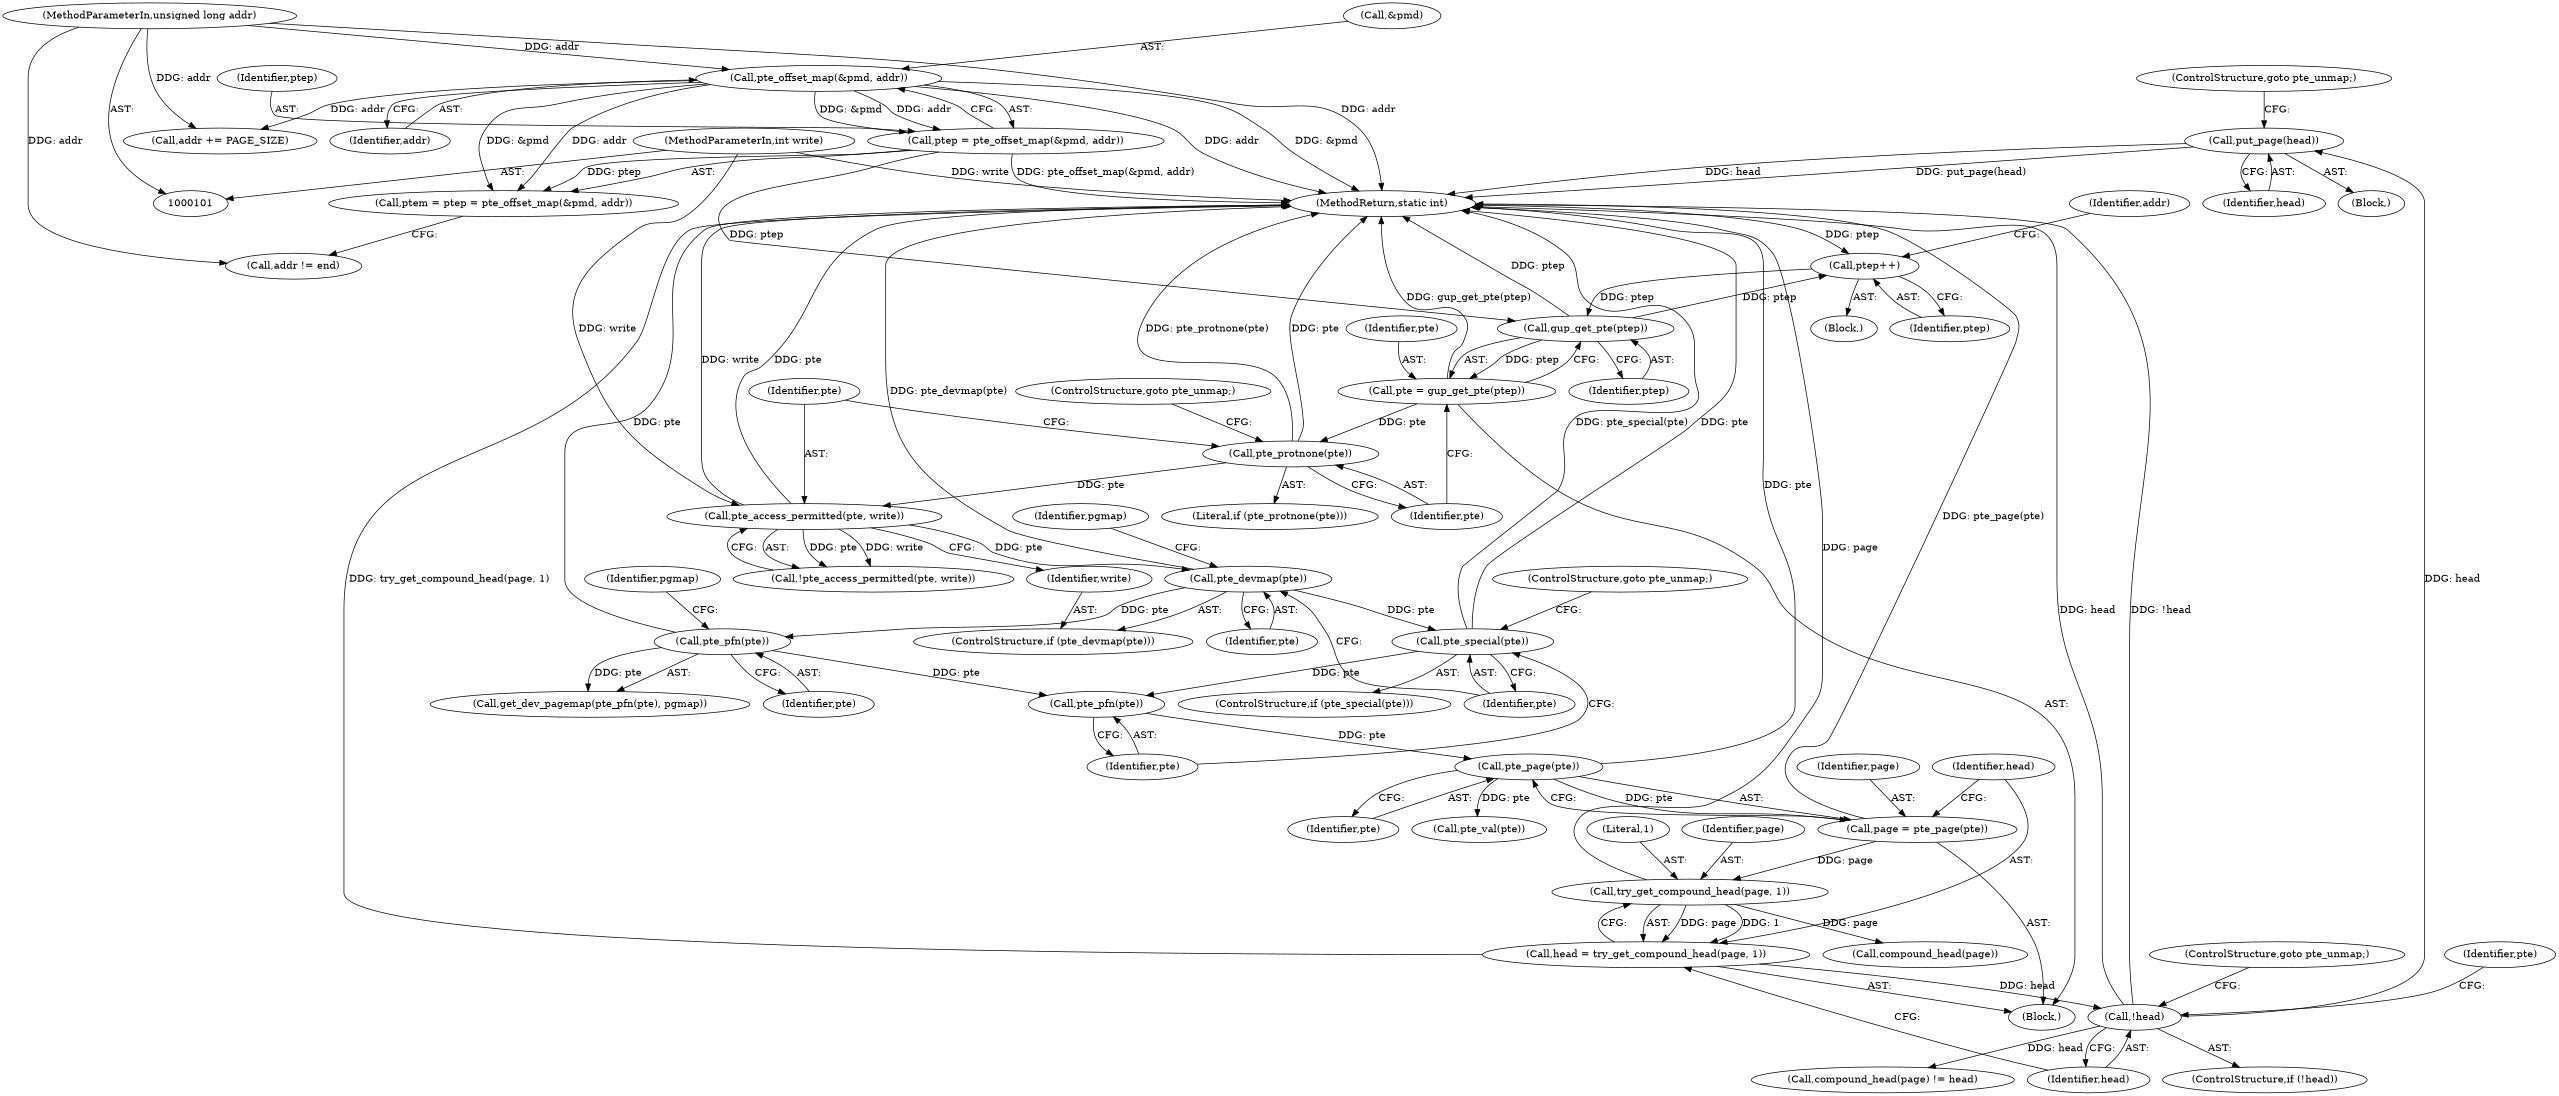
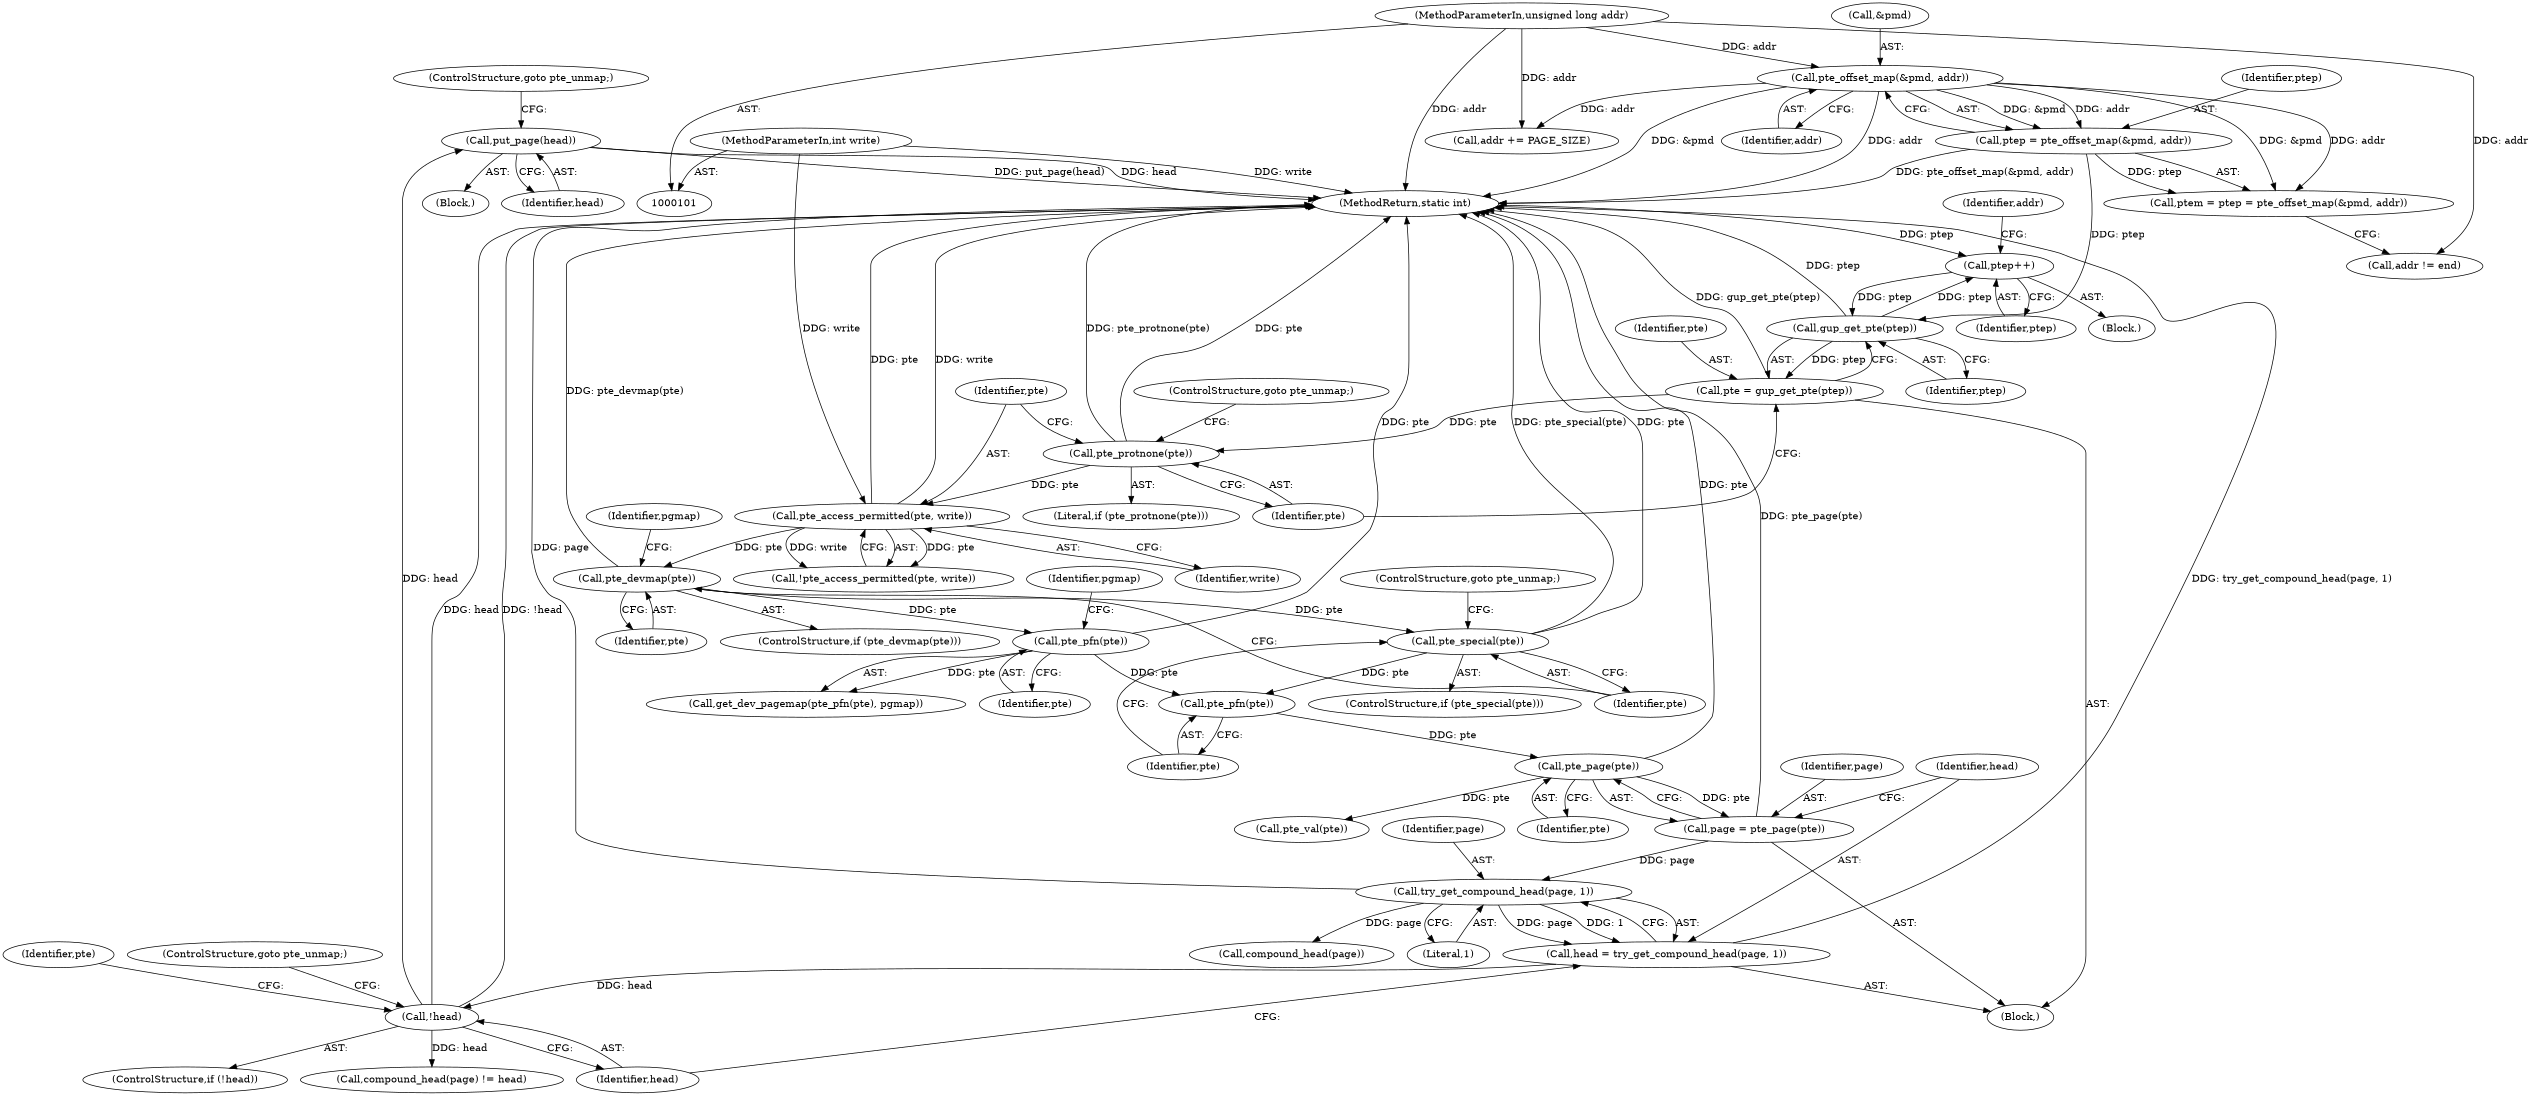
(1073, 607) -> (1061, 554)
none -> (1427, 918)
